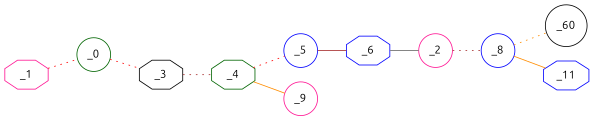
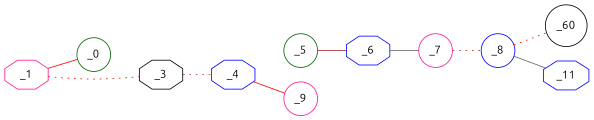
(530, 39) -> (530, 39)
(301, 51) -> (301, 51)
(436, 51) -> (436, 51)
(269, 62) -> none
(530, 62) -> (530, 62)
(63, 64) -> (63, 64)
(125, 64) -> (94, 79)
(233, 75) -> (233, 75)
(269, 87) -> (269, 87)
